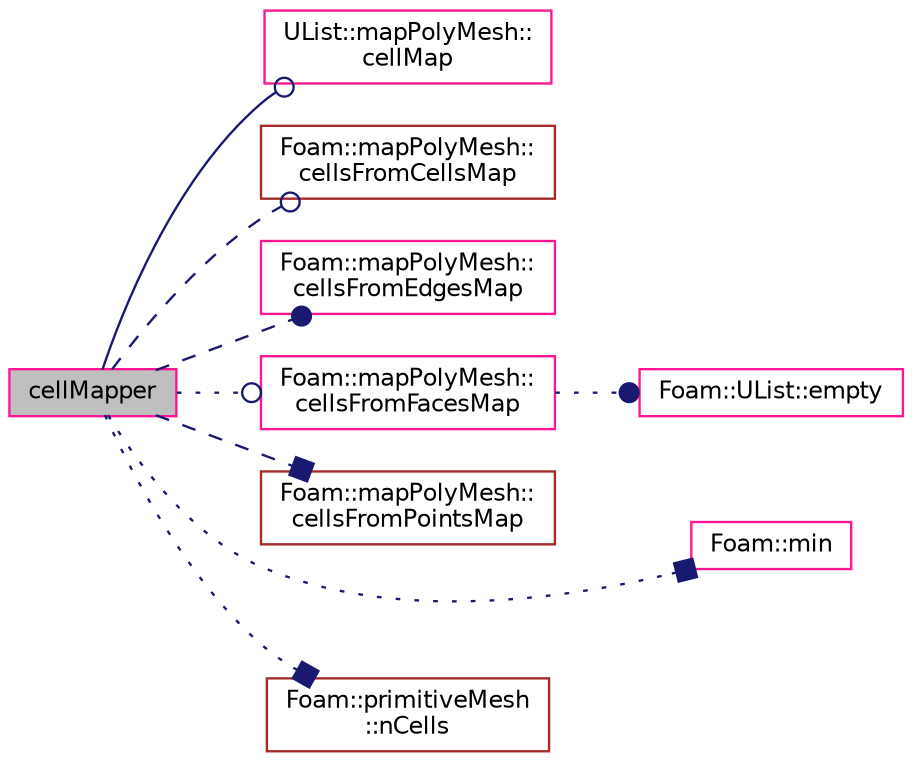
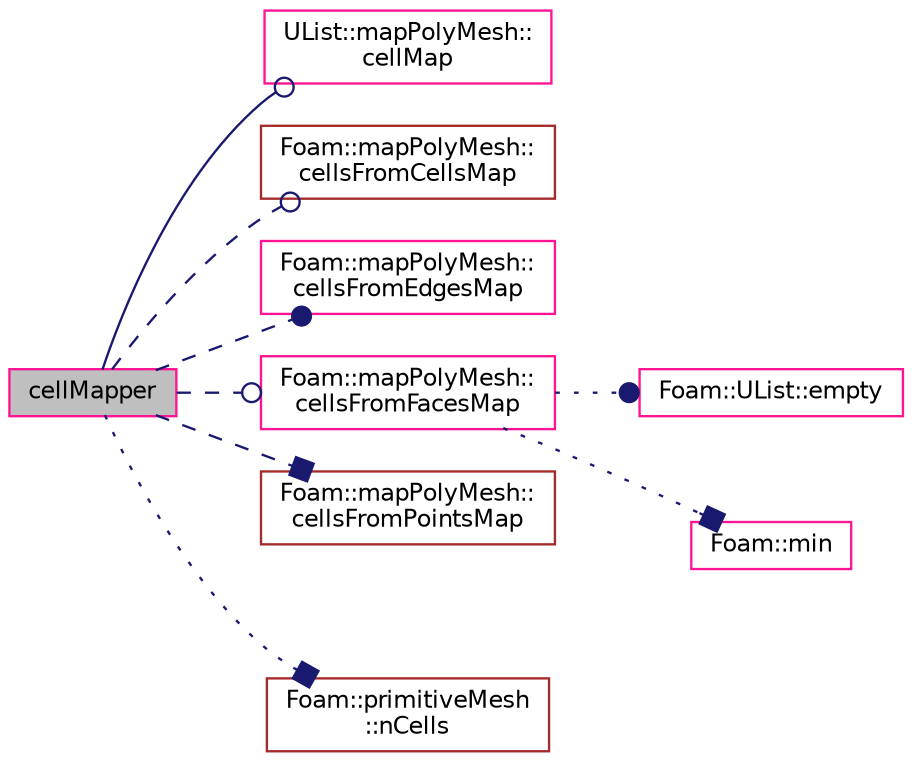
(209, 393) -> (209, 393)
(356, 593) -> (602, 469)
